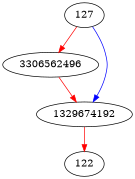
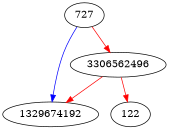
(84, 15) -> (84, 15)
(84, 136) -> (124, 86)
